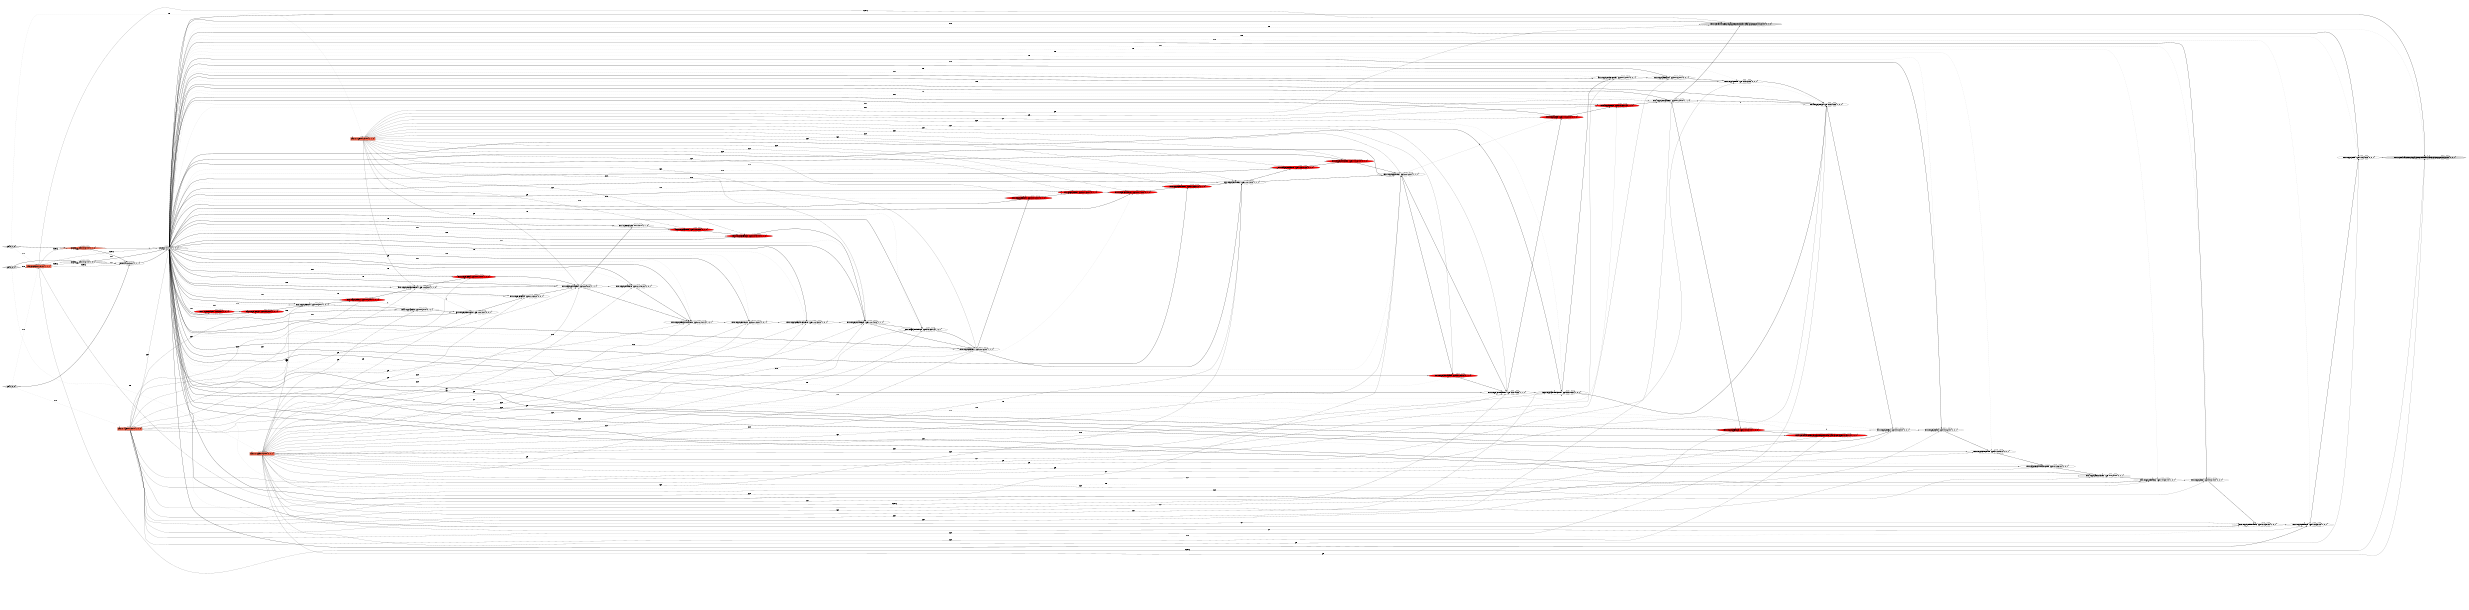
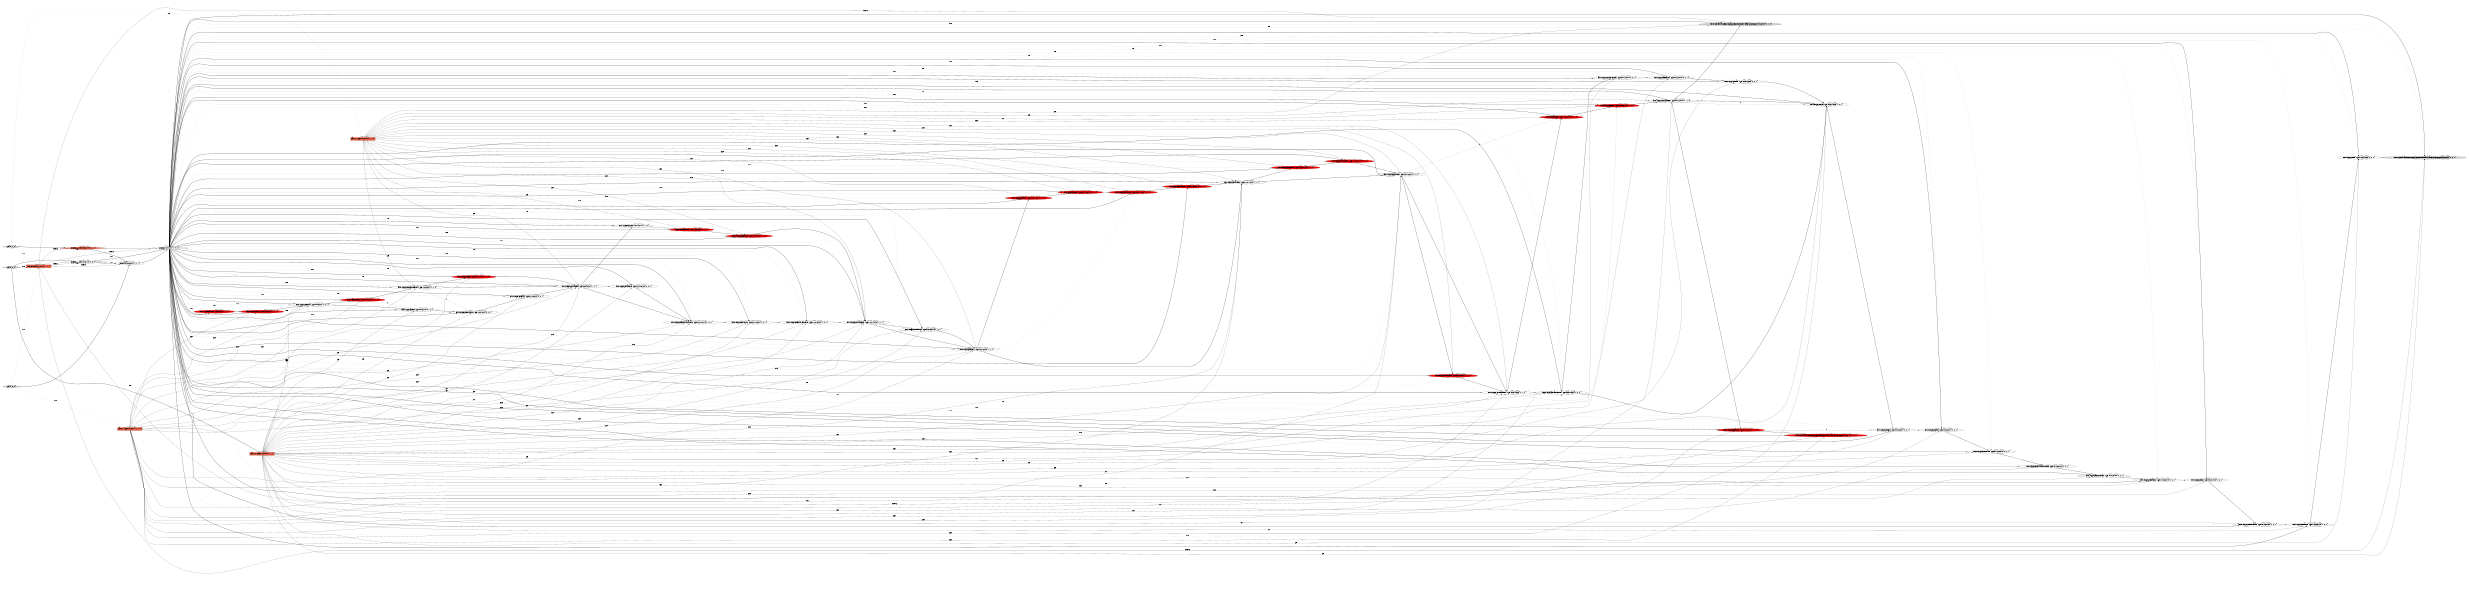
(151, 339) -> (200, 354)
(102, 384) -> (102, 384)
